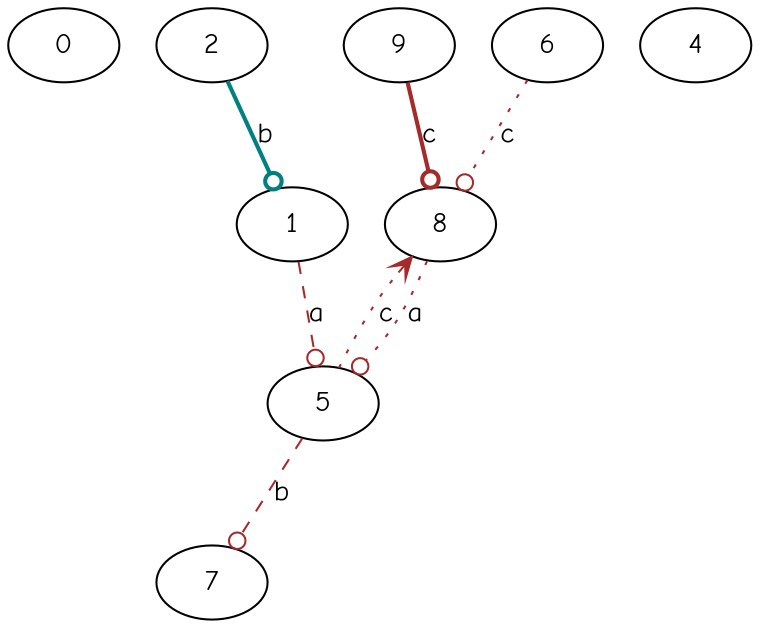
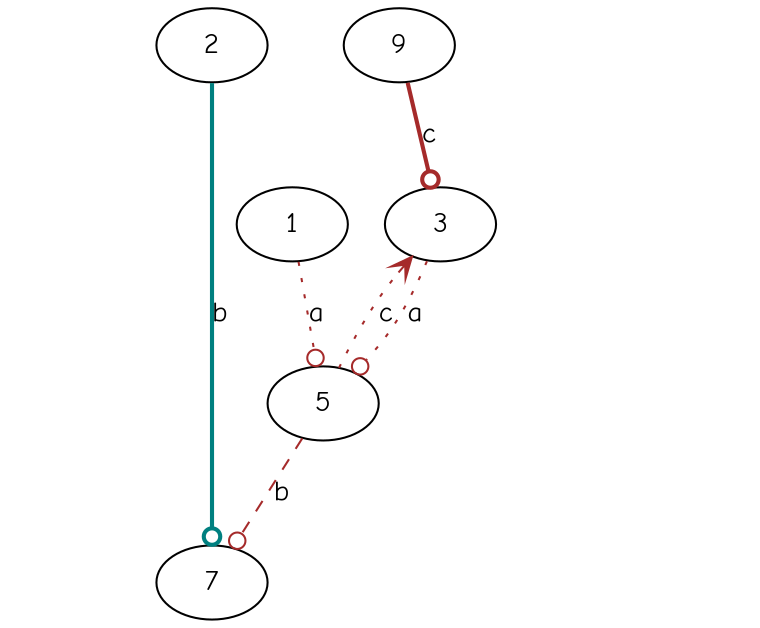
(64, 45) -> none
(548, 45) -> none
(696, 45) -> none
(249, 127) -> (212, 306)
(440, 224) -> (440, 224)
(306, 306) -> (306, 306)
